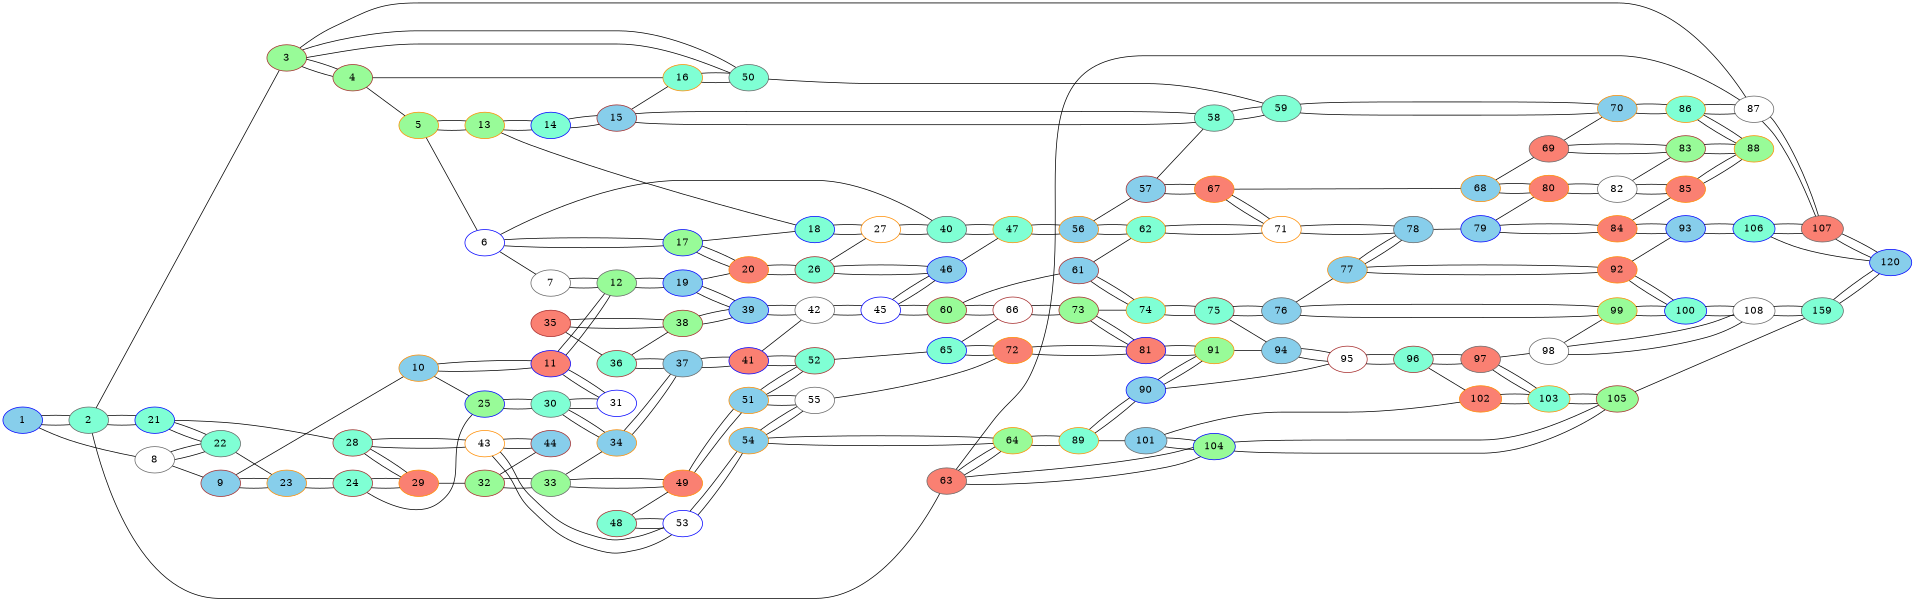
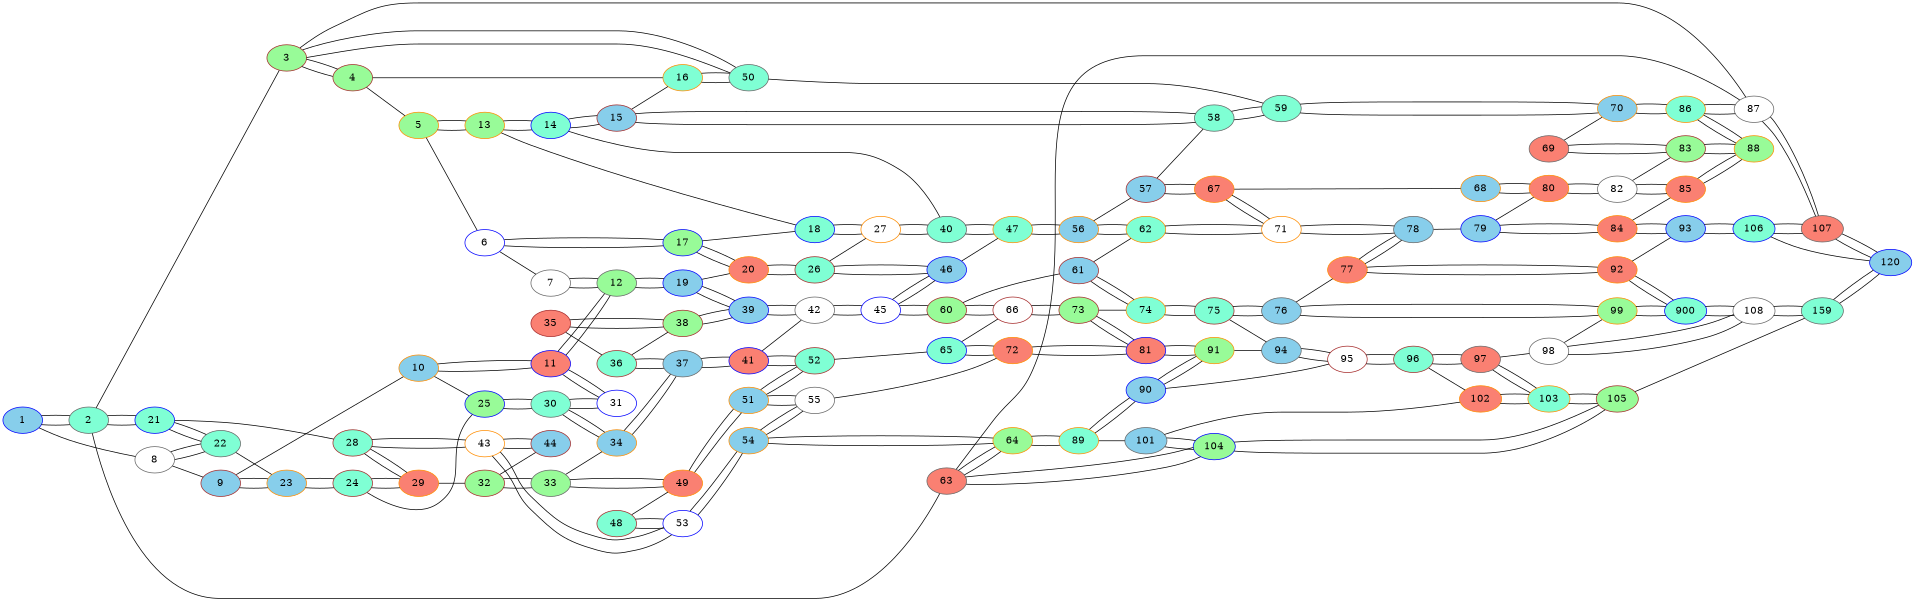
(1515, 169) -> none
(716, 180) -> (766, 153)
(1347, 270) -> (1347, 270)
(1686, 311) -> (1686, 311)
